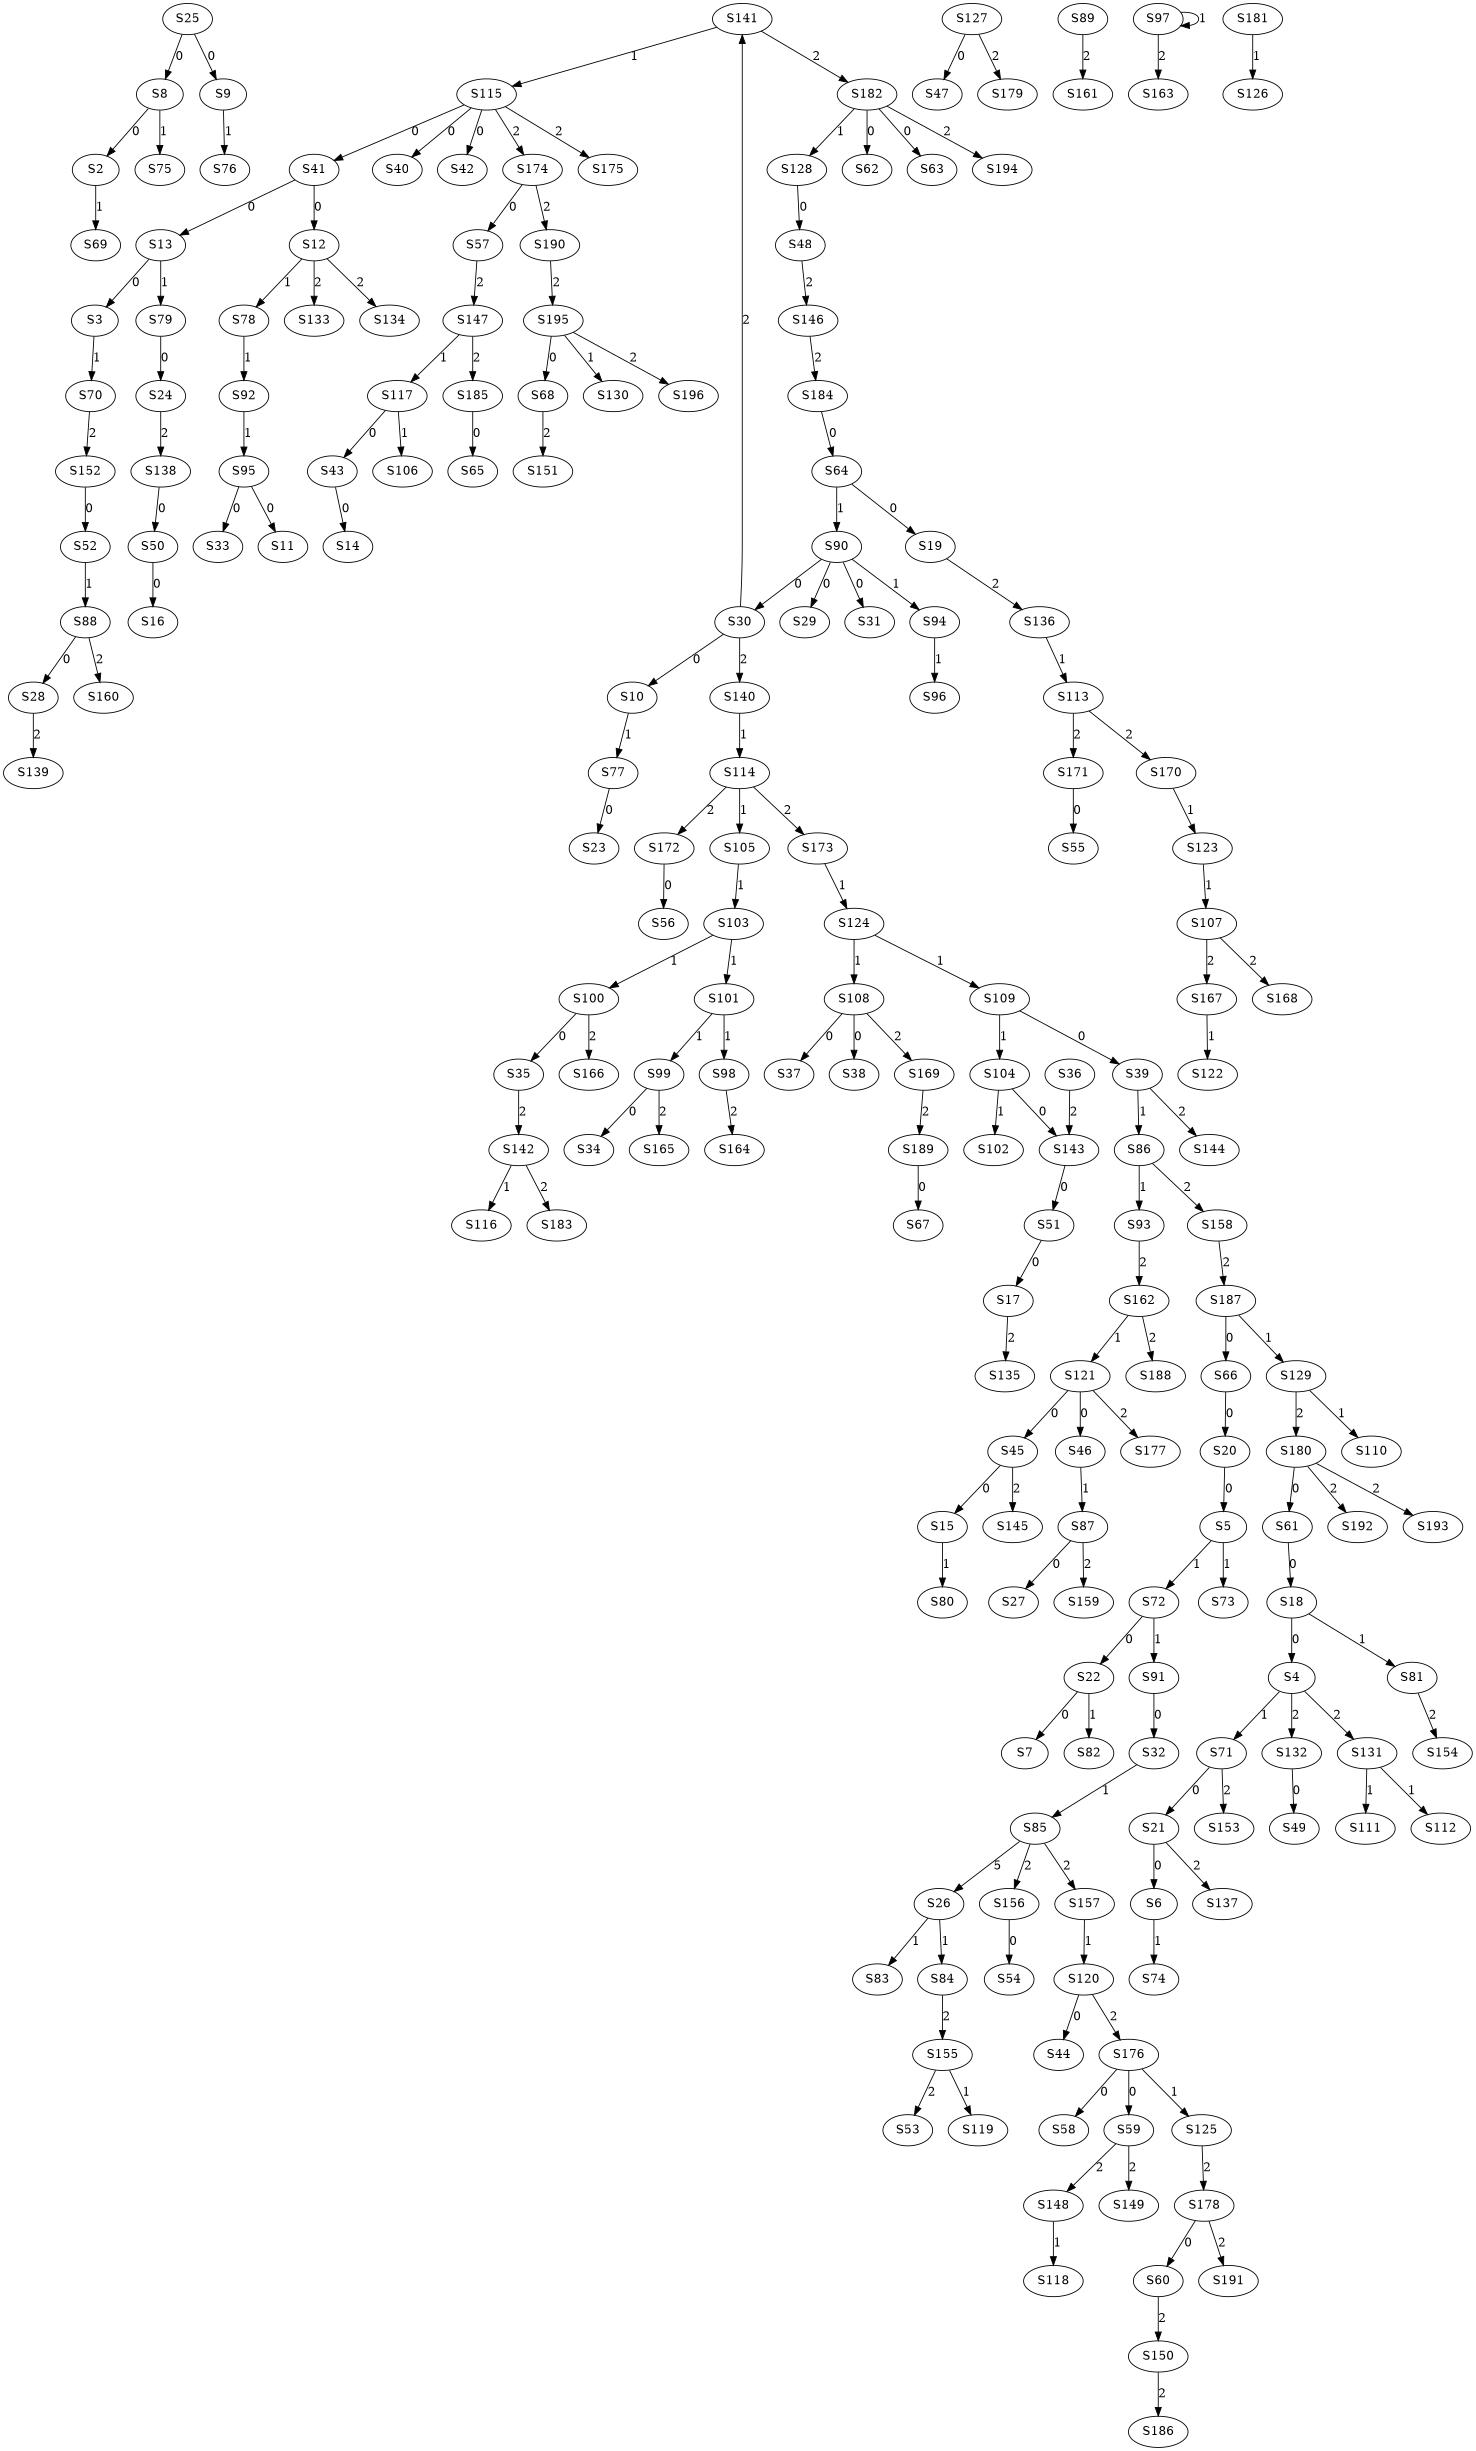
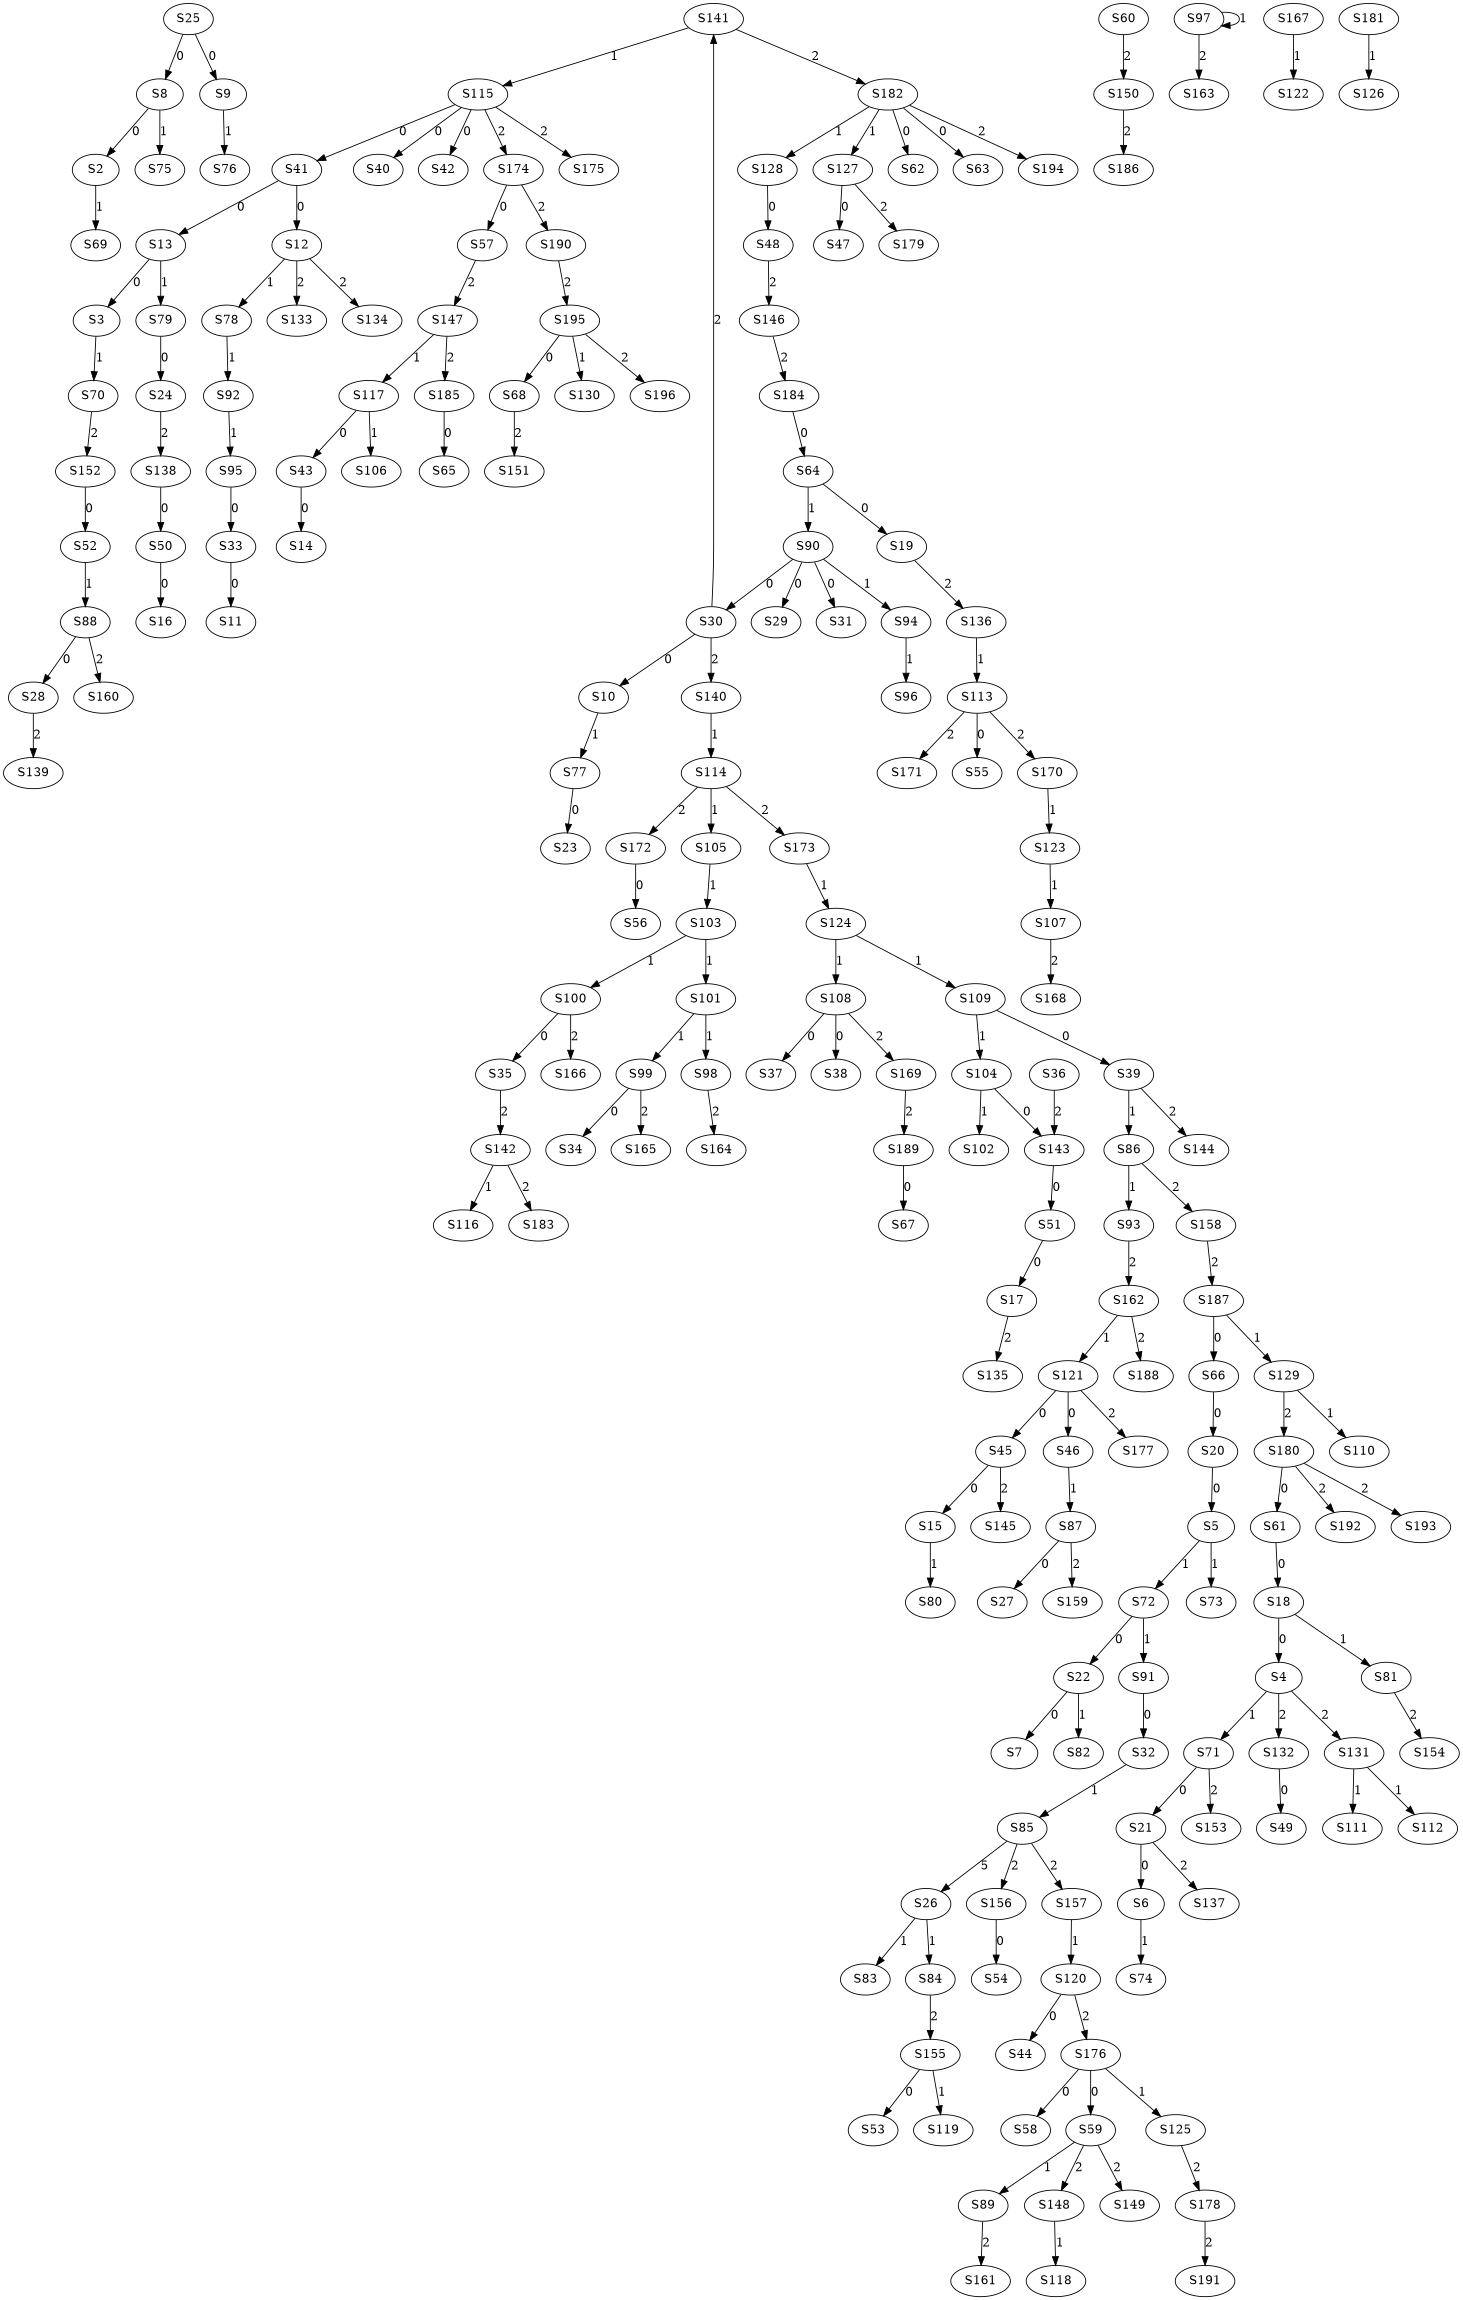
none -> (868, 128)
(261, 505) -> (231, 580)
(1073, 806) -> (977, 731)
(1207, 957) -> none
(932, 2093) -> (909, 2093)
none -> (1041, 2165)
(1183, 2240) -> none
